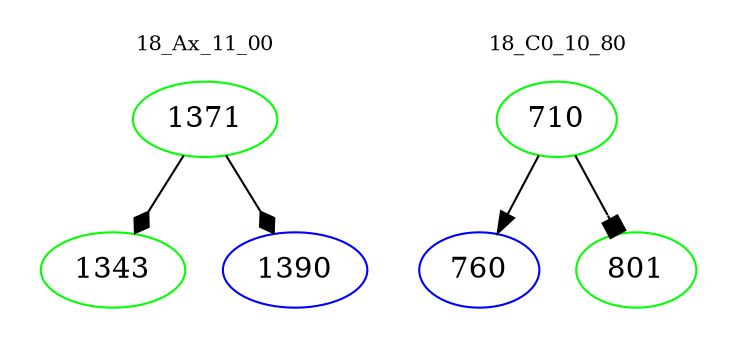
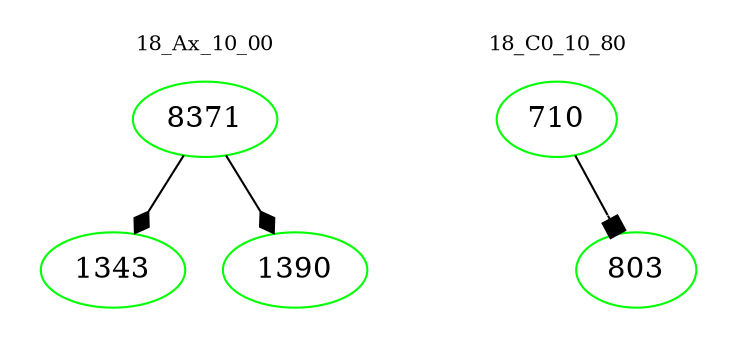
(205, 45) -> (205, 45)
(205, 119) -> (205, 119)
(295, 270) -> (295, 270)
(479, 270) -> none
(636, 270) -> (636, 270)
